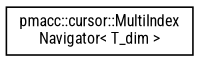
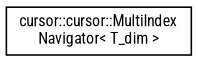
(100, 31) -> (99, 31)
